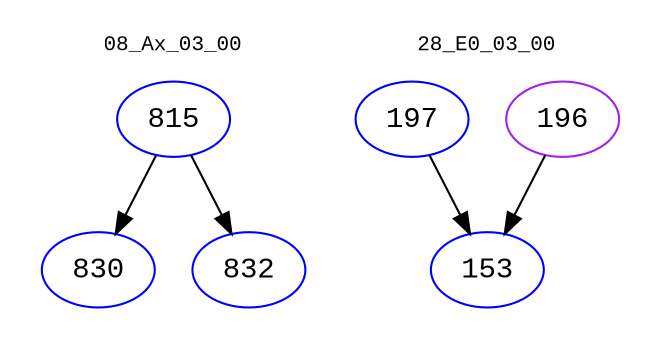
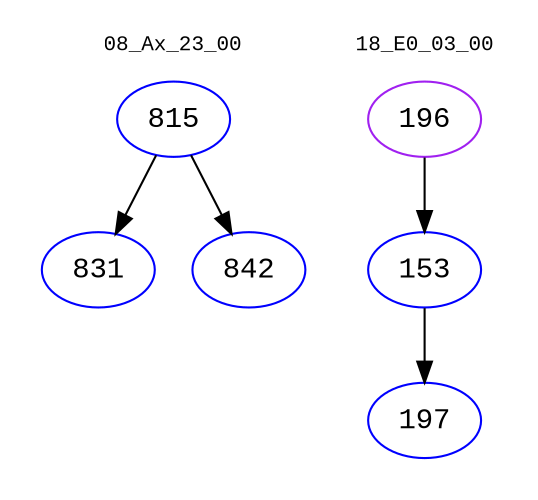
(174, 45) -> (174, 45)
(487, 45) -> (426, 45)
(445, 185) -> (425, 335)
(98, 270) -> (98, 270)
(249, 270) -> (249, 270)
